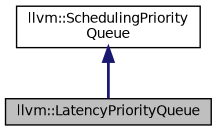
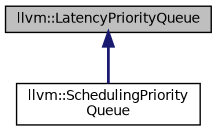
(108, 80) -> (108, 65)
